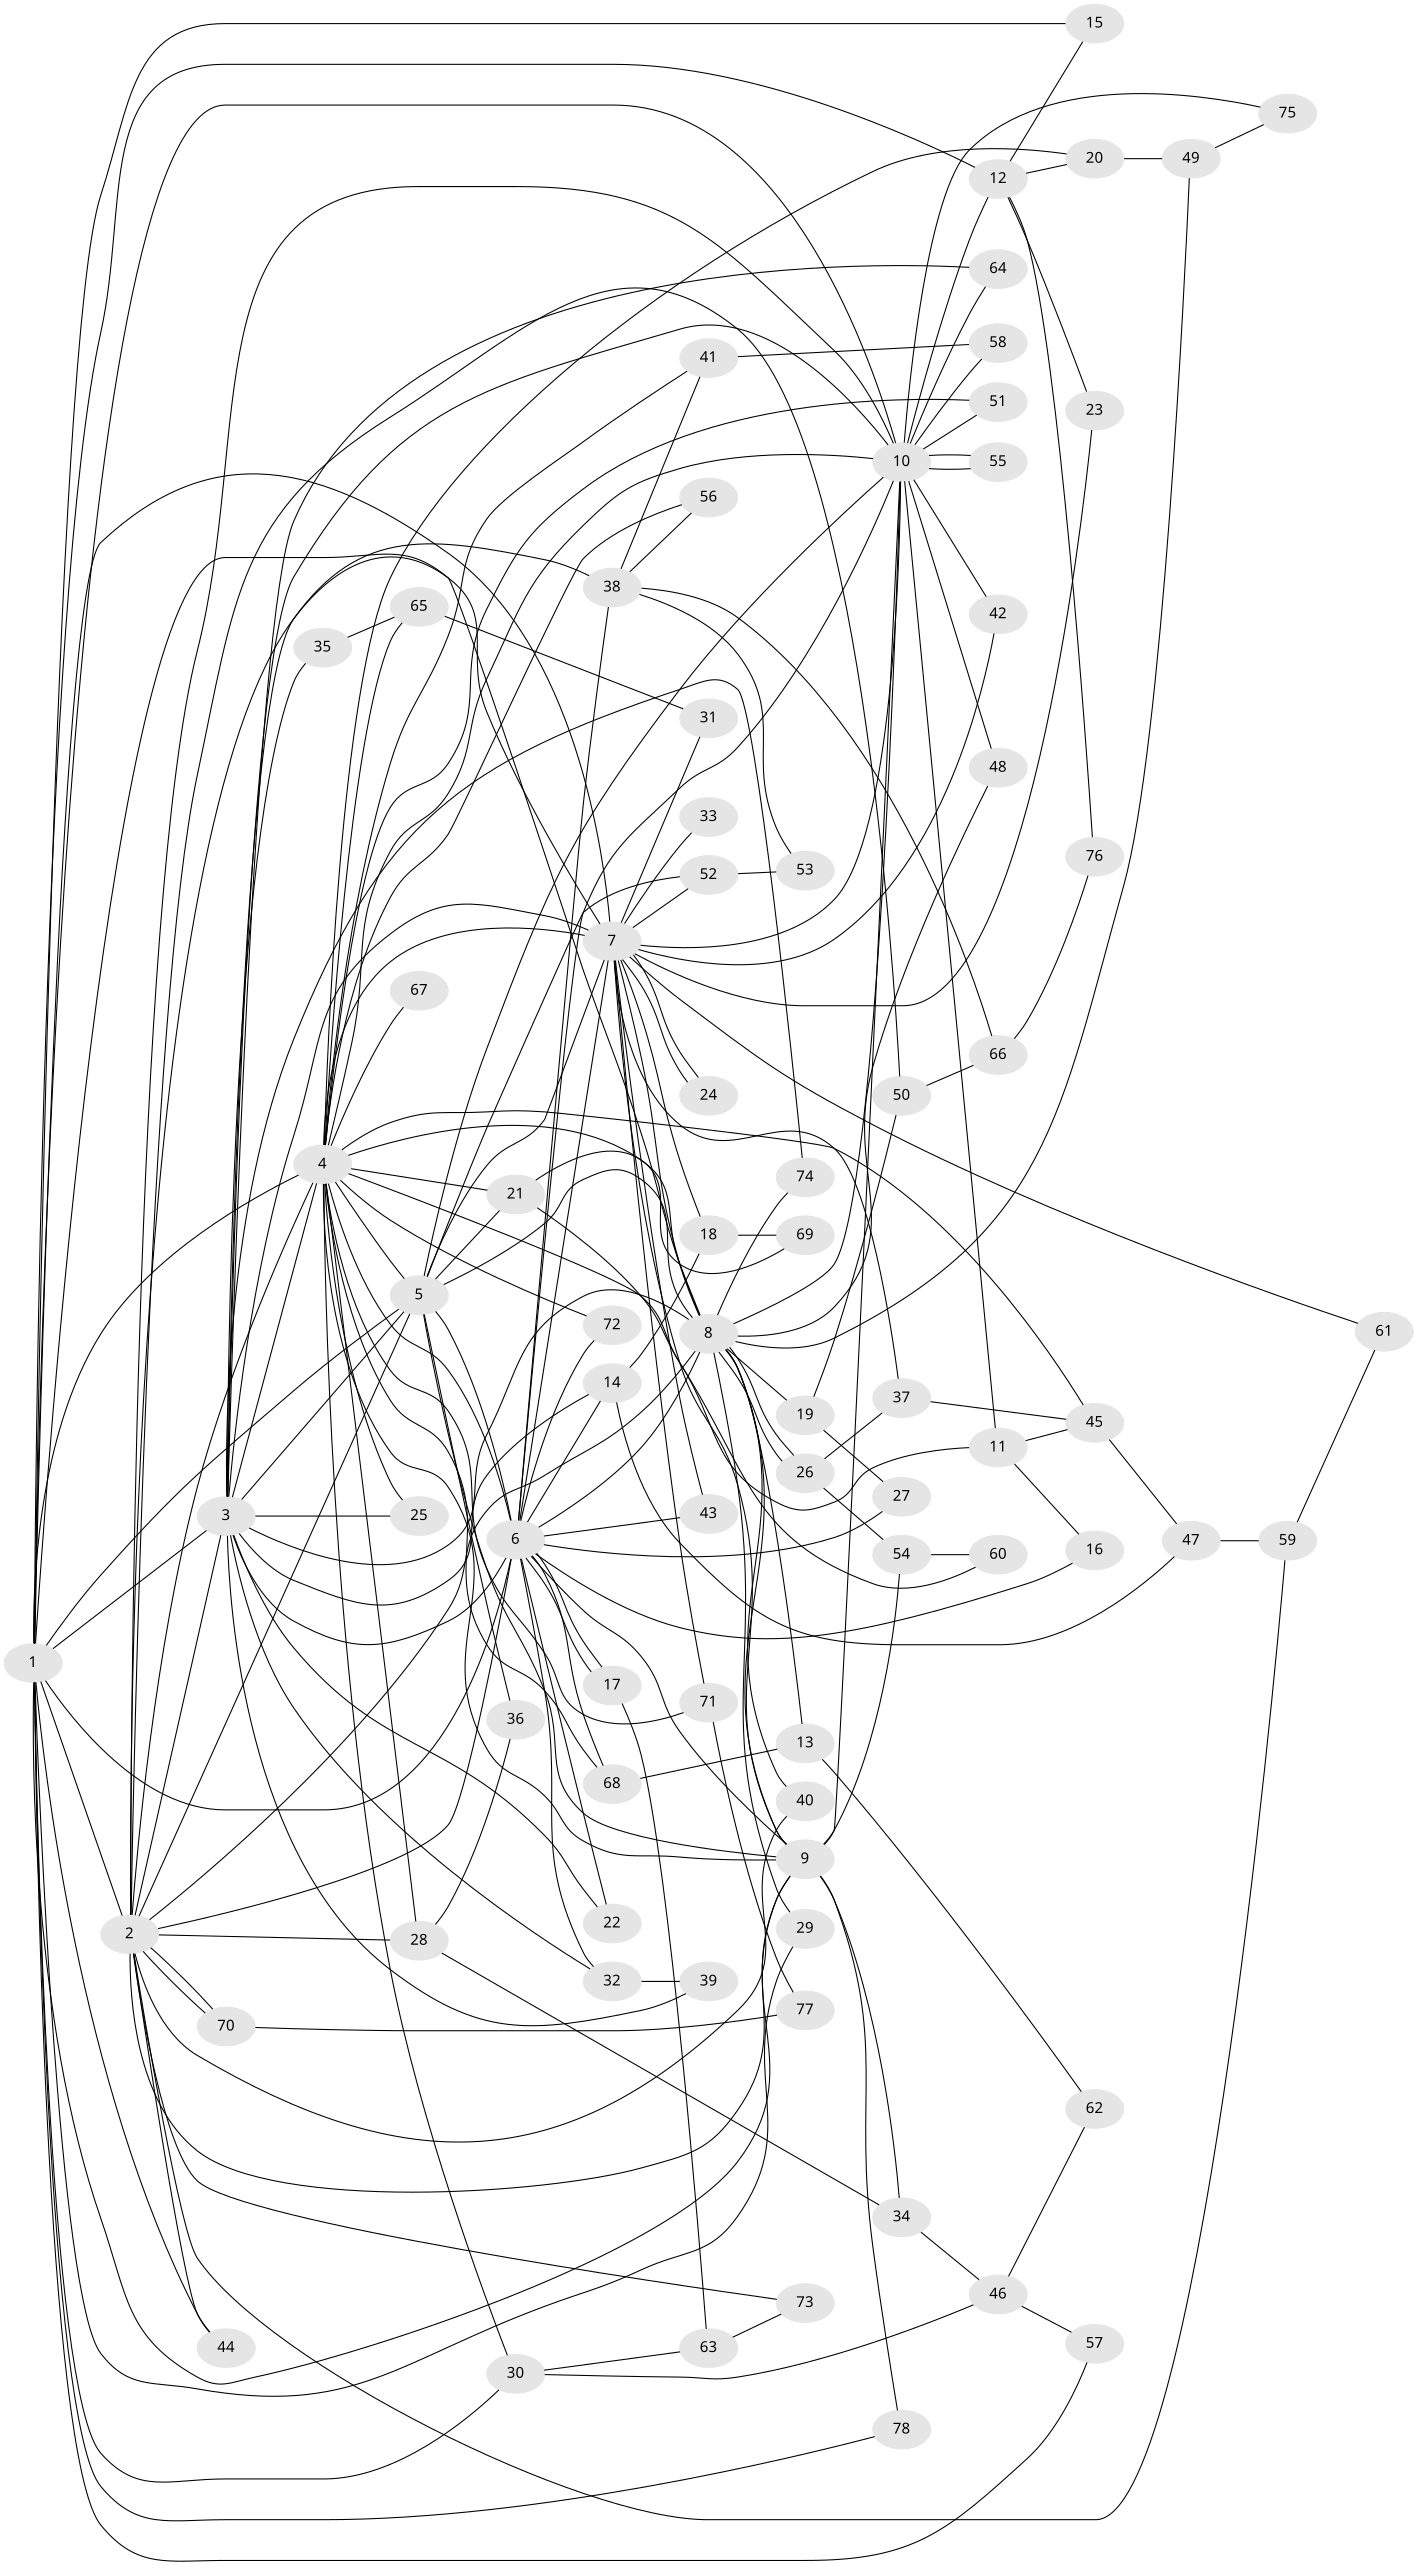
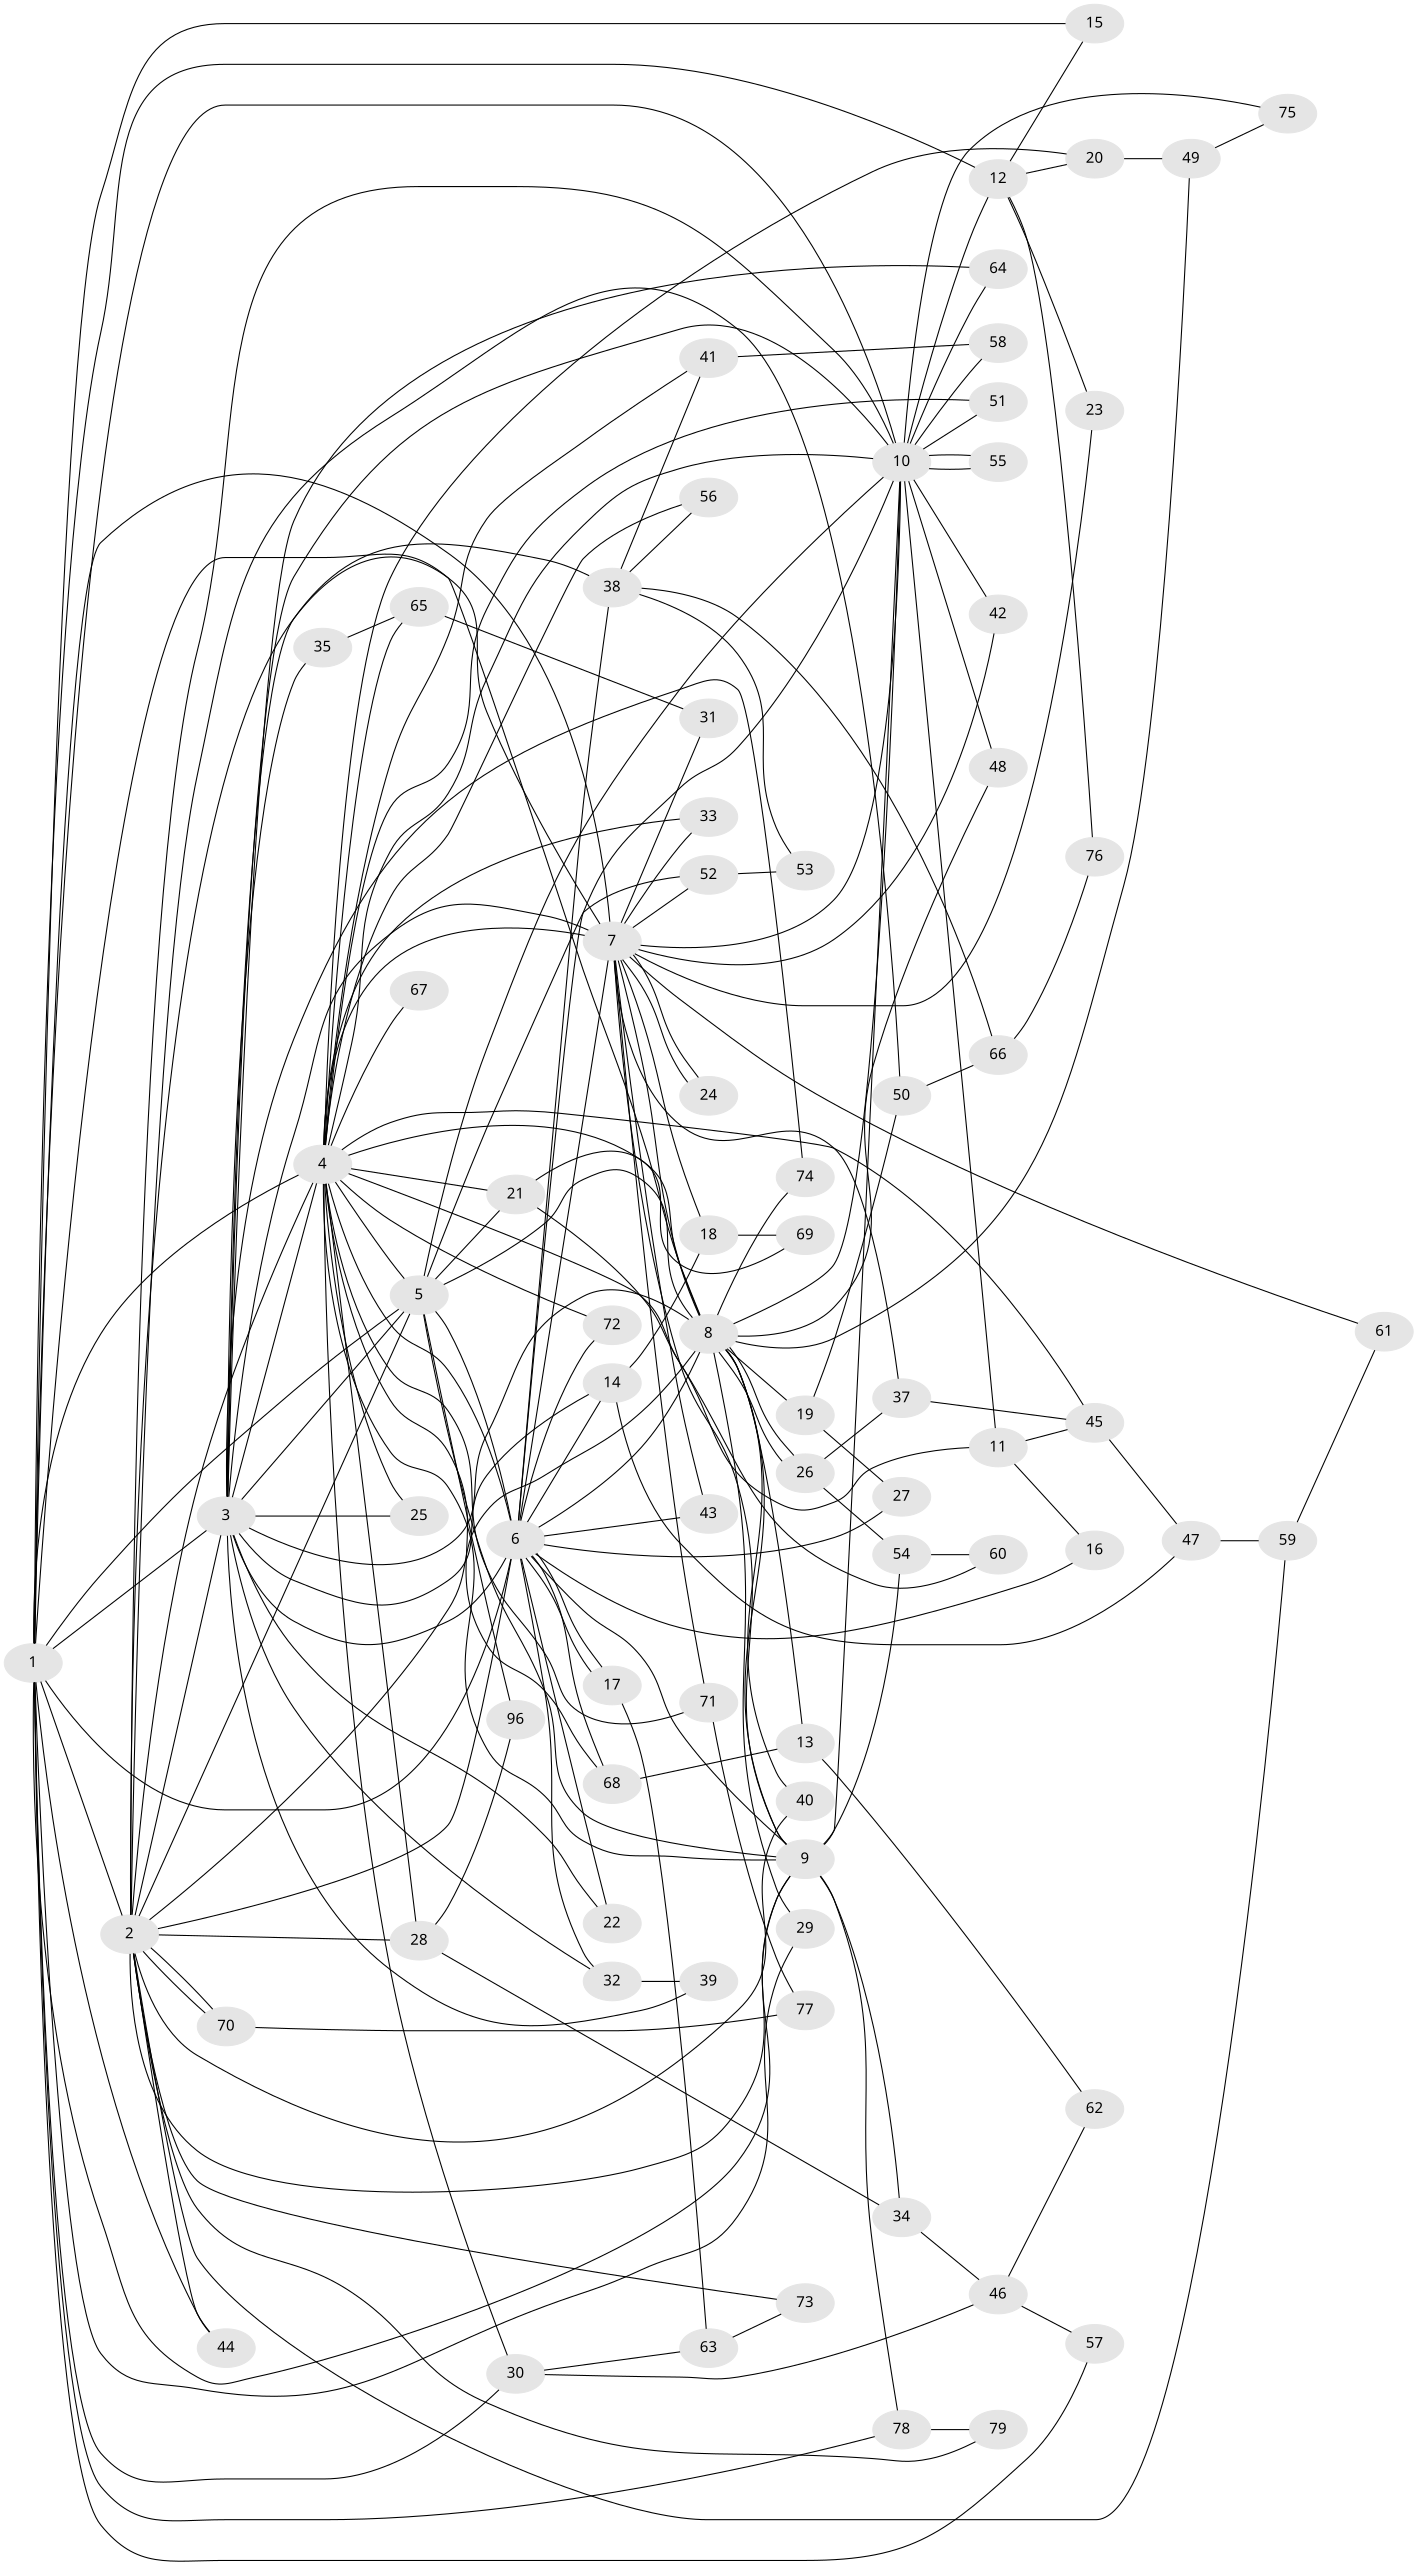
none -> (425, 904)
(527, 1137) -> none
(516, 1720) -> (516, 1720)
none -> (998, 2430)
